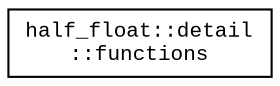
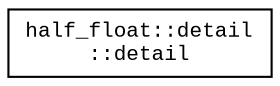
(140, 43) -> (140, 43)
